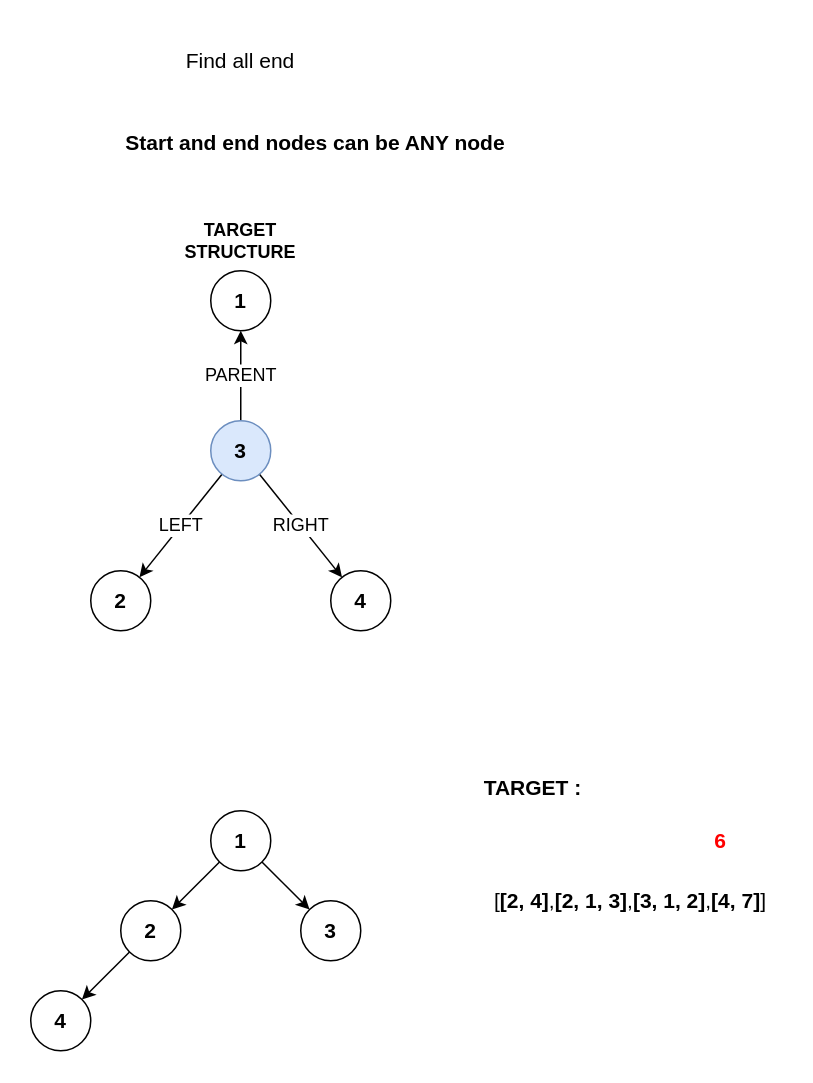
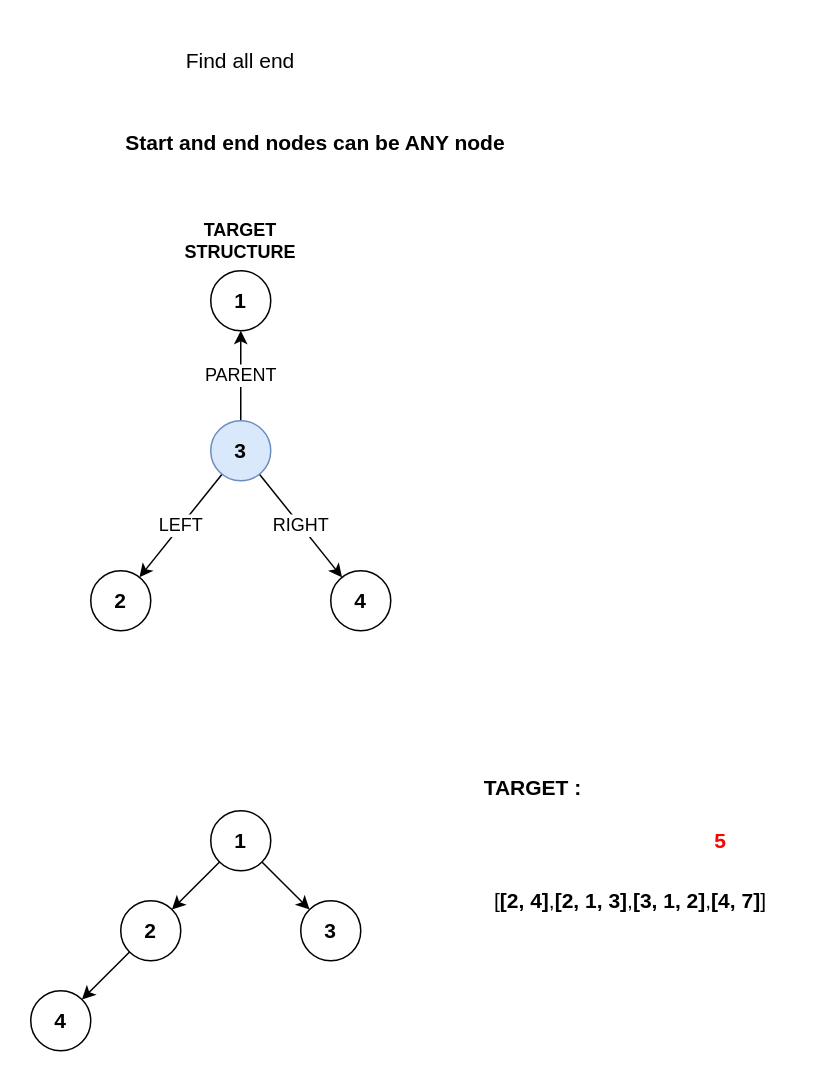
(721, 841) -> (721, 841)
